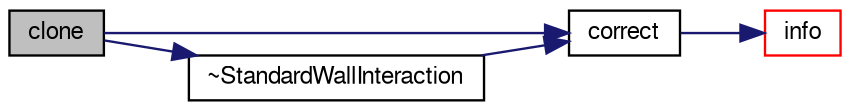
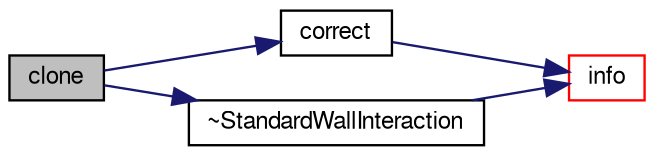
(513, 50) -> (509, 94)
